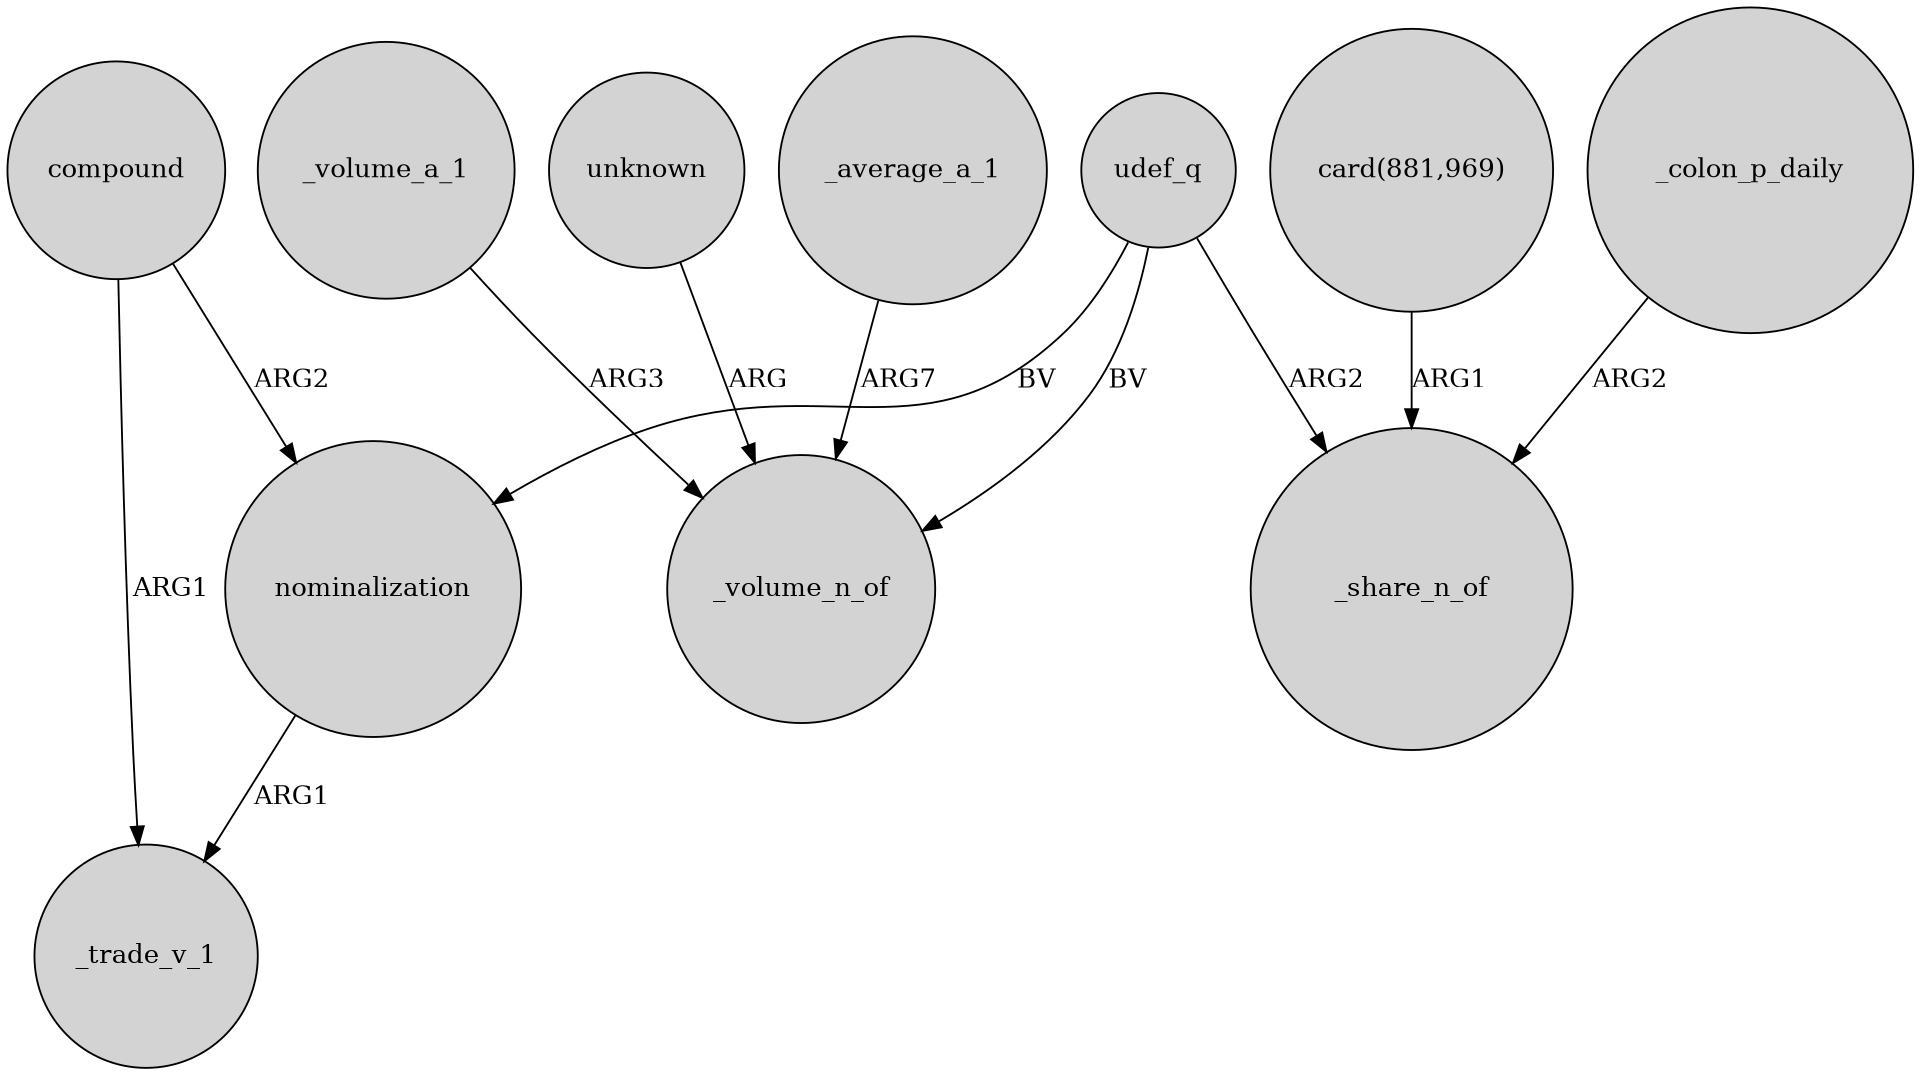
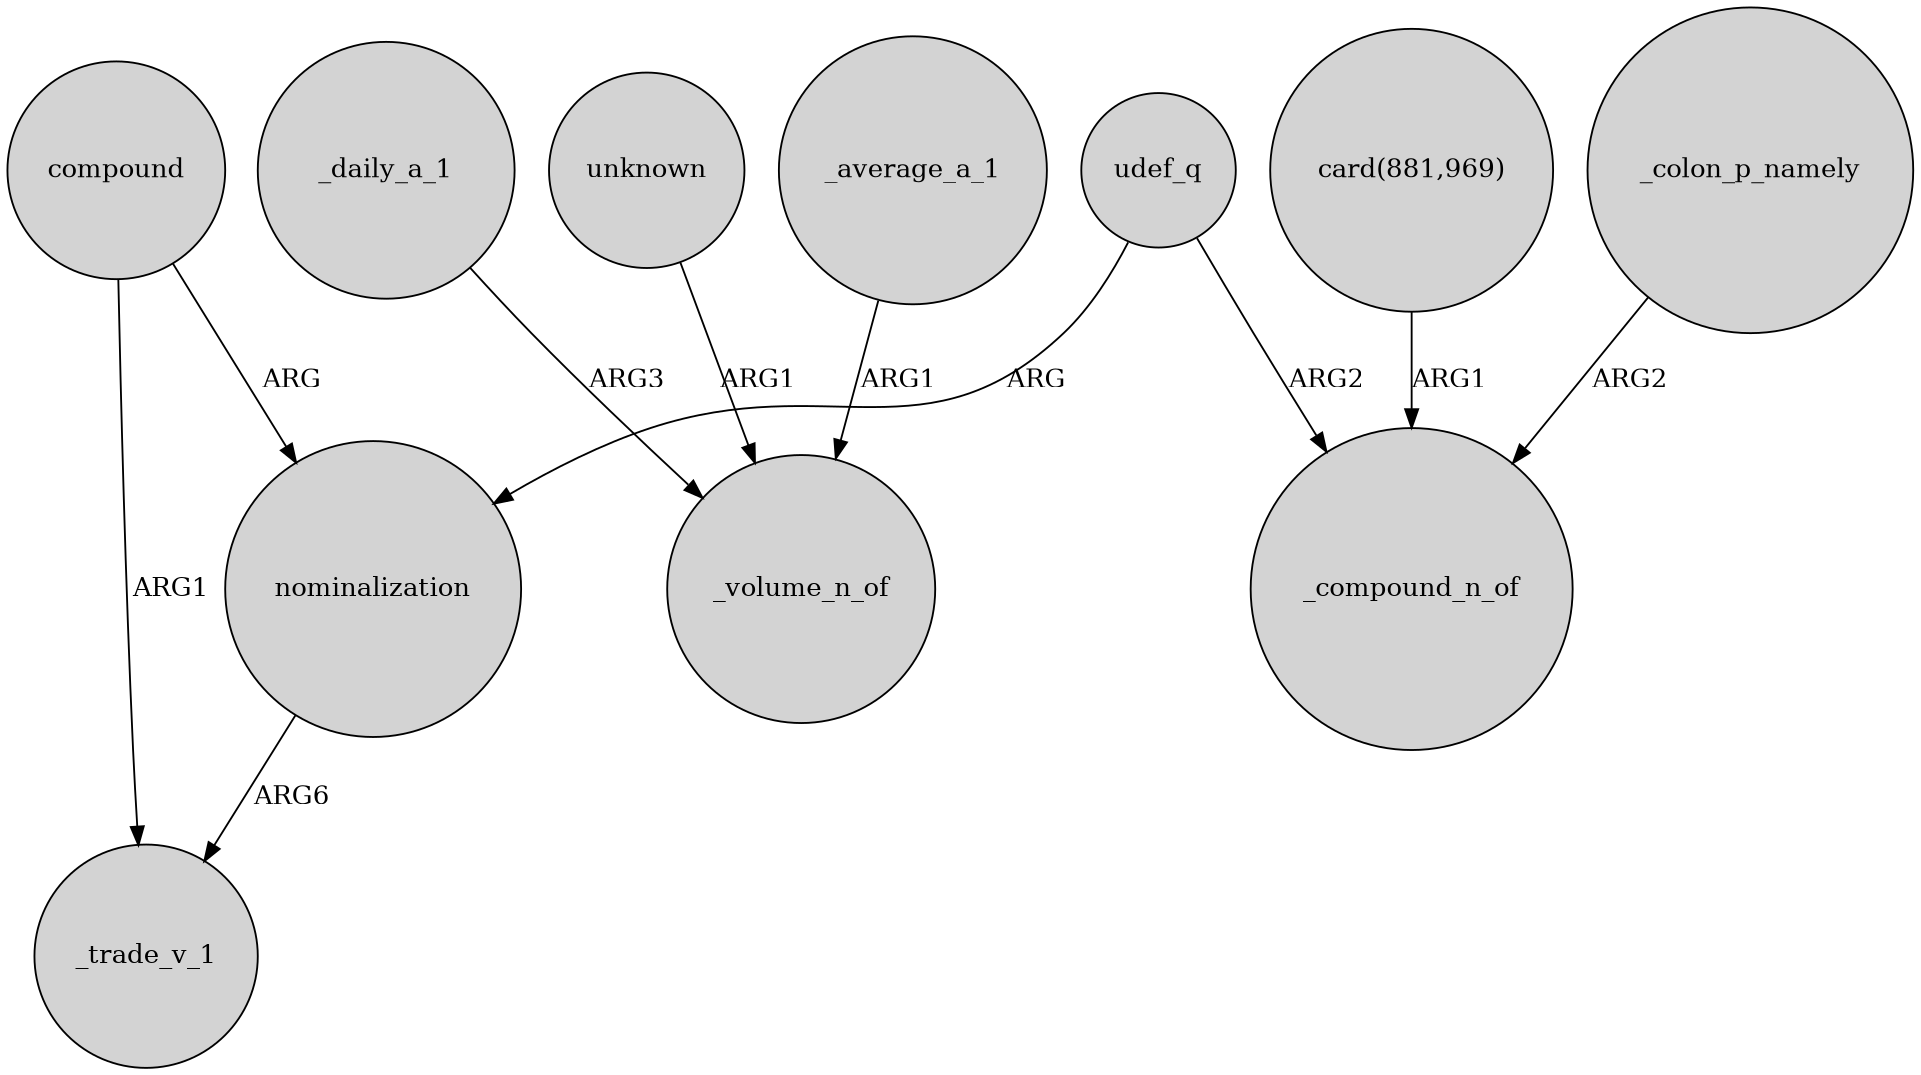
(386, 170) -> (386, 170)
(1750, 170) -> (1750, 170)
(292, 381) -> (292, 381)
(758, 381) -> (758, 381)
(899, 381) -> (899, 381)
(1037, 381) -> (1037, 381)
(1077, 410) -> none
(1412, 589) -> (1412, 589)
(292, 797) -> (292, 797)
